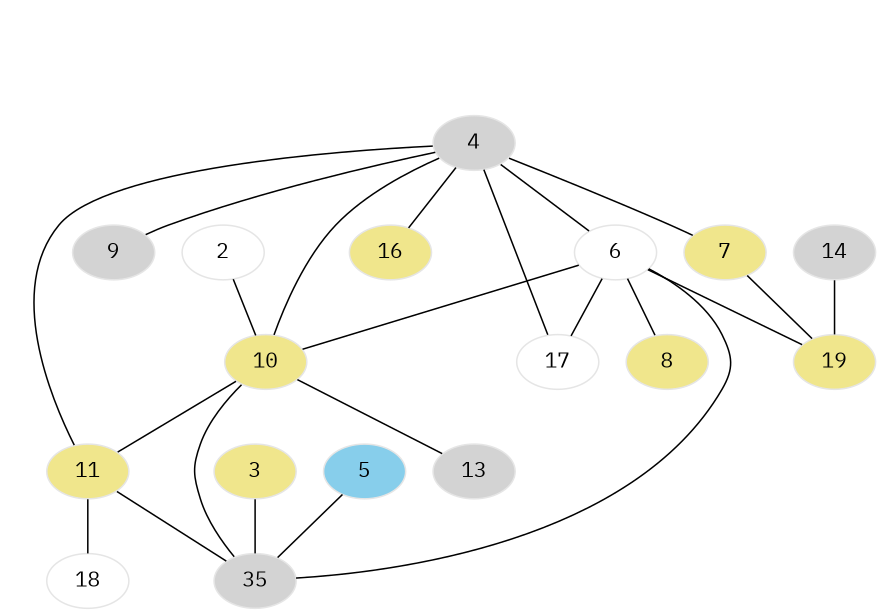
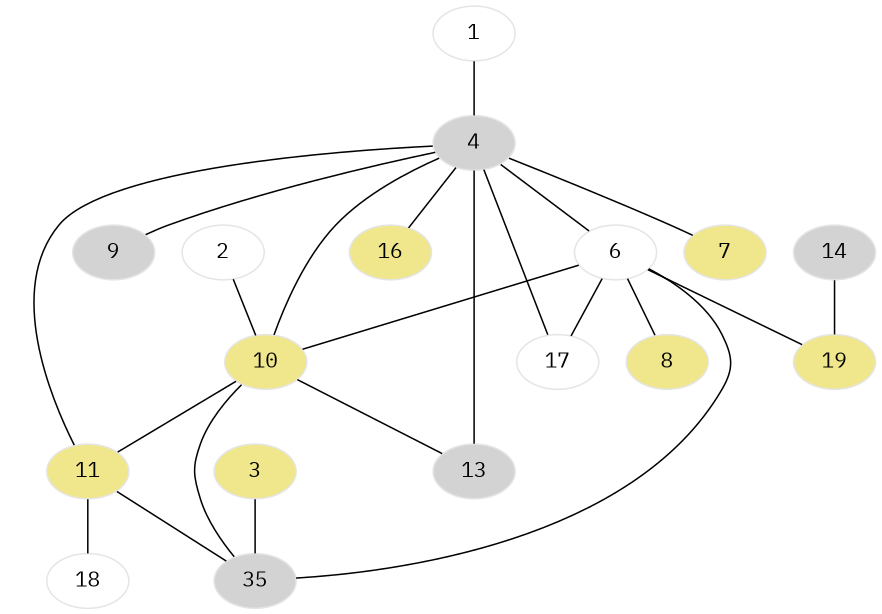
none -> (474, 33)
none -> (474, 307)
(780, 307) -> none
(365, 471) -> none
